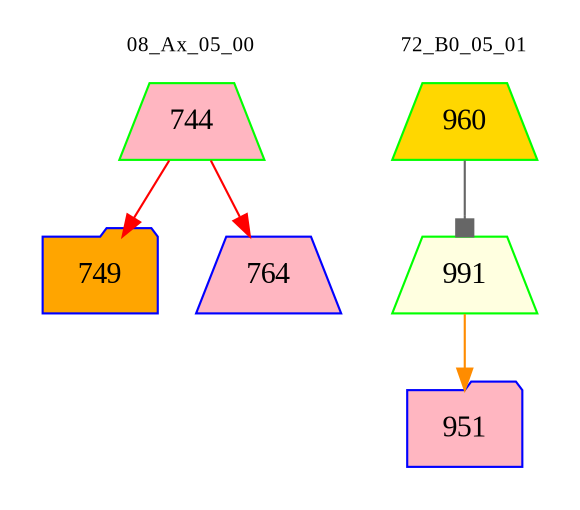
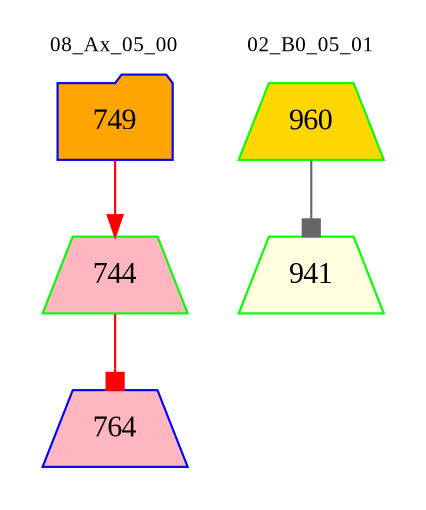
(465, 46) -> (311, 46)
(152, 189) -> (115, 188)
(225, 189) -> (115, 341)
(465, 275) -> (311, 275)
(465, 429) -> none
